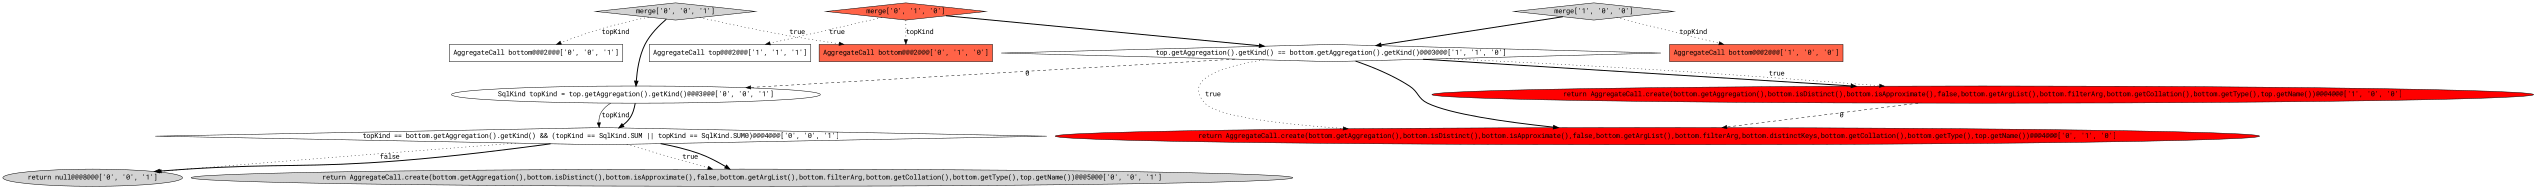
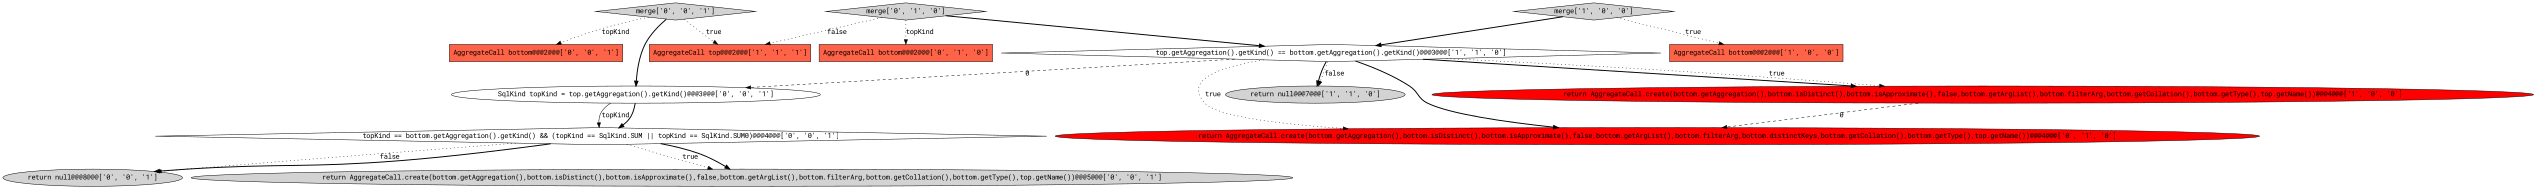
(906, 11) -> (906, 11)
(769, 32) -> (699, 31)
(837, 32) -> (837, 32)
(1693, 32) -> (1693, 32)
(536, 53) -> (536, 53)
(730, 53) -> (730, 53)
none -> (1315, 95)
